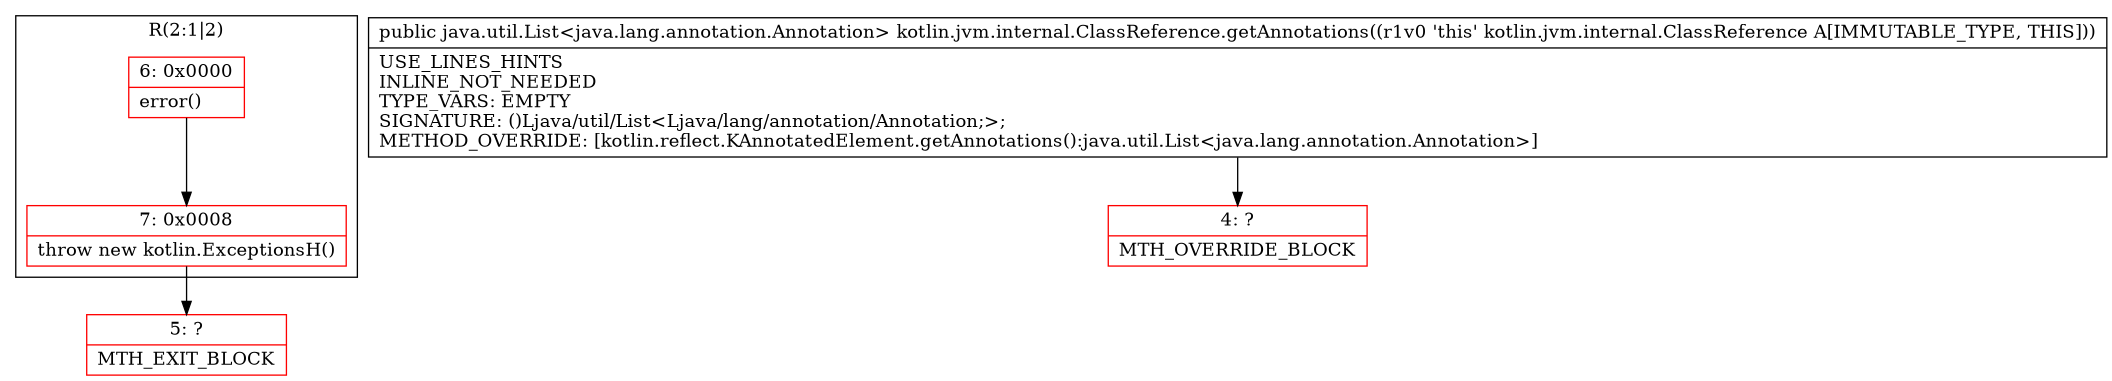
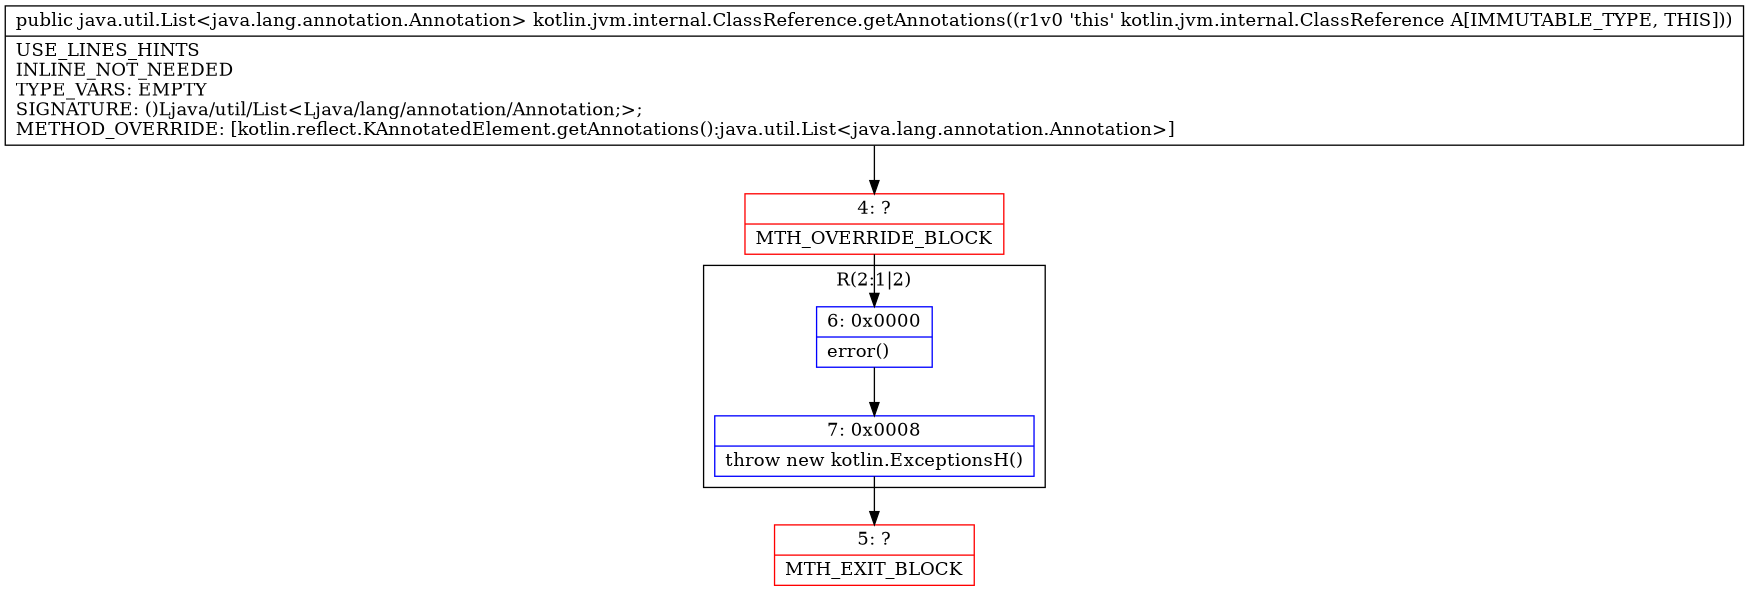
(187, 87) -> (874, 337)
(187, 236) -> (874, 446)
none -> (874, 274)
